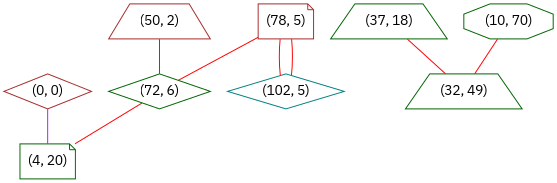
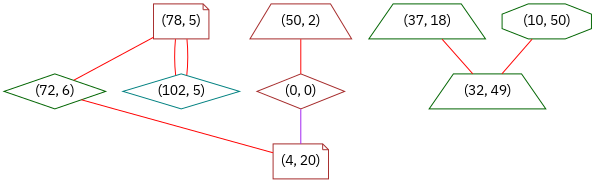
(509, 21) -> (547, 21)
(159, 56) -> (301, 56)
(48, 161) -> (301, 161)
